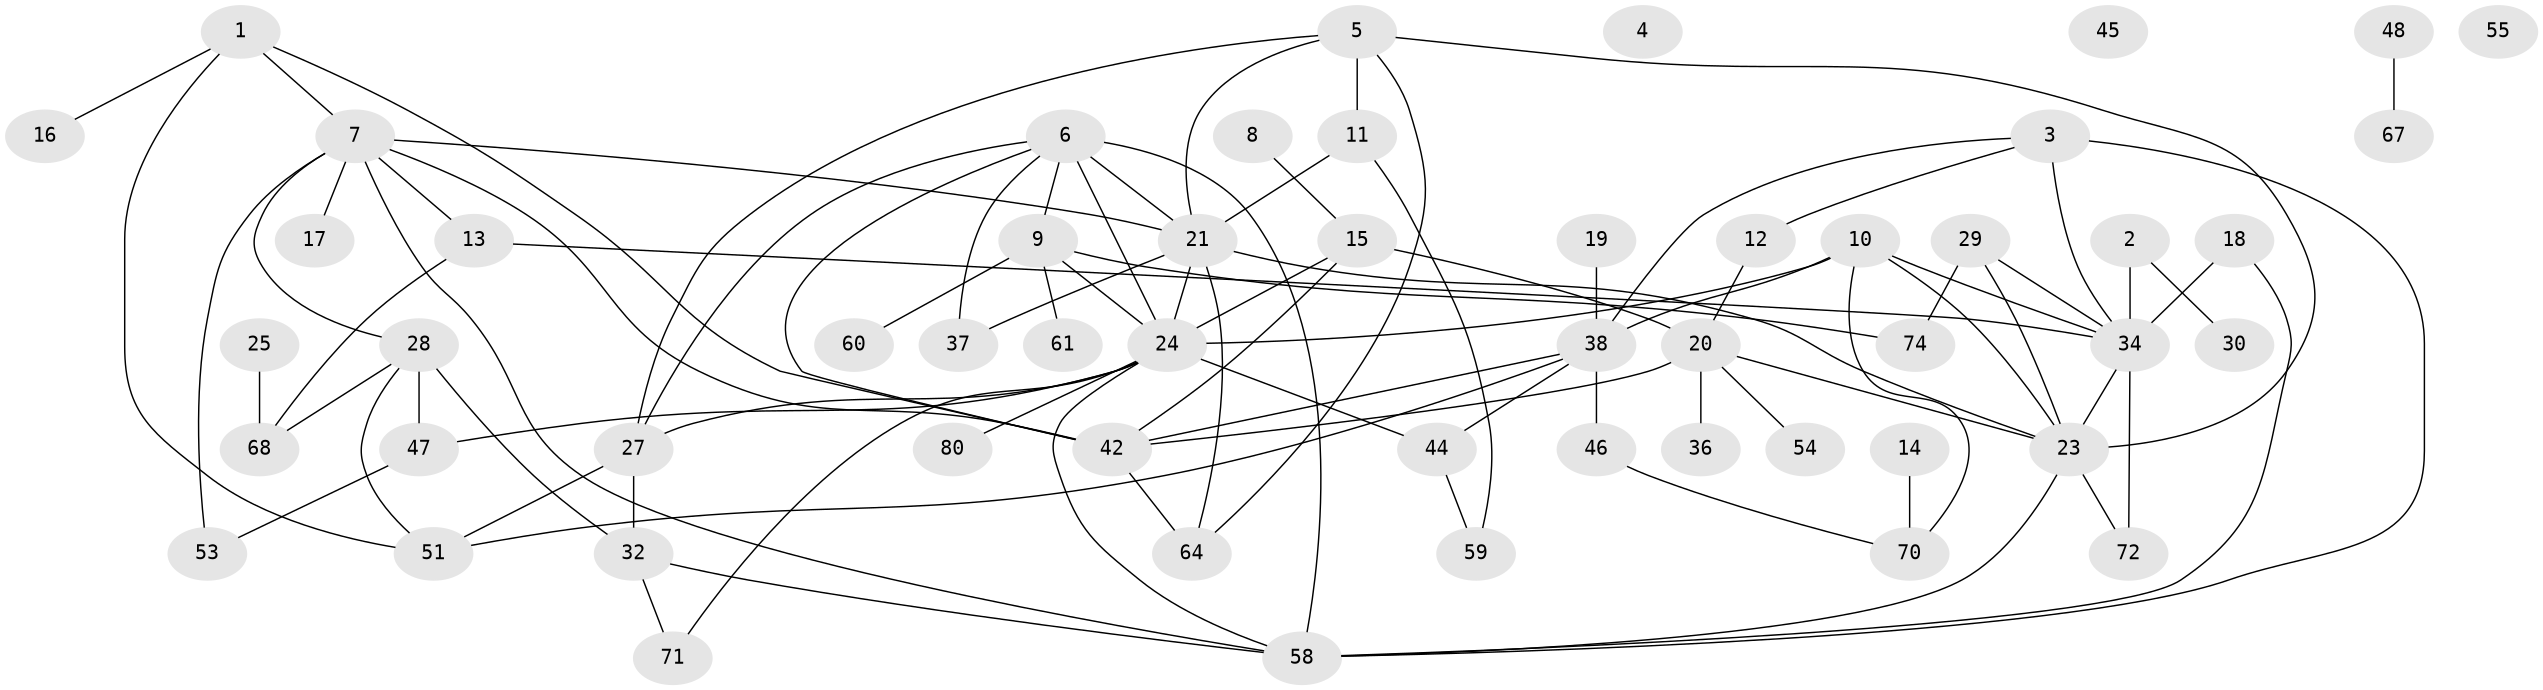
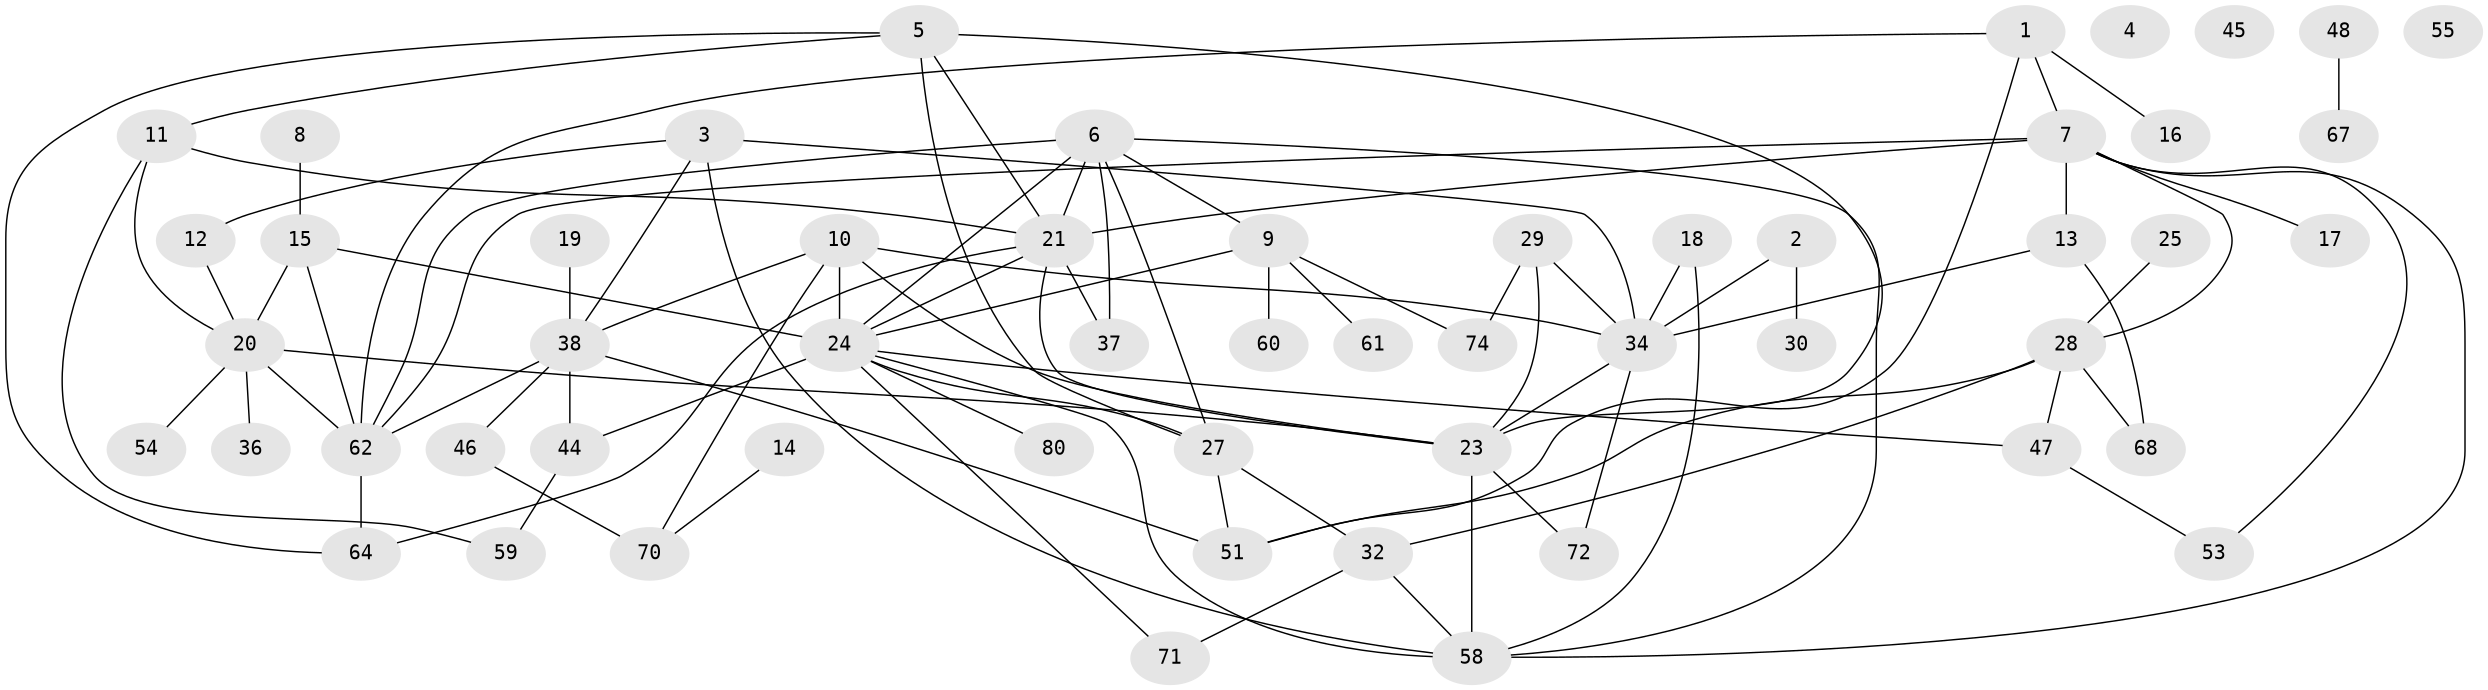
none -> (141, 261)
(260, 397) -> (2119, 293)
(1112, 450) -> (361, 450)
